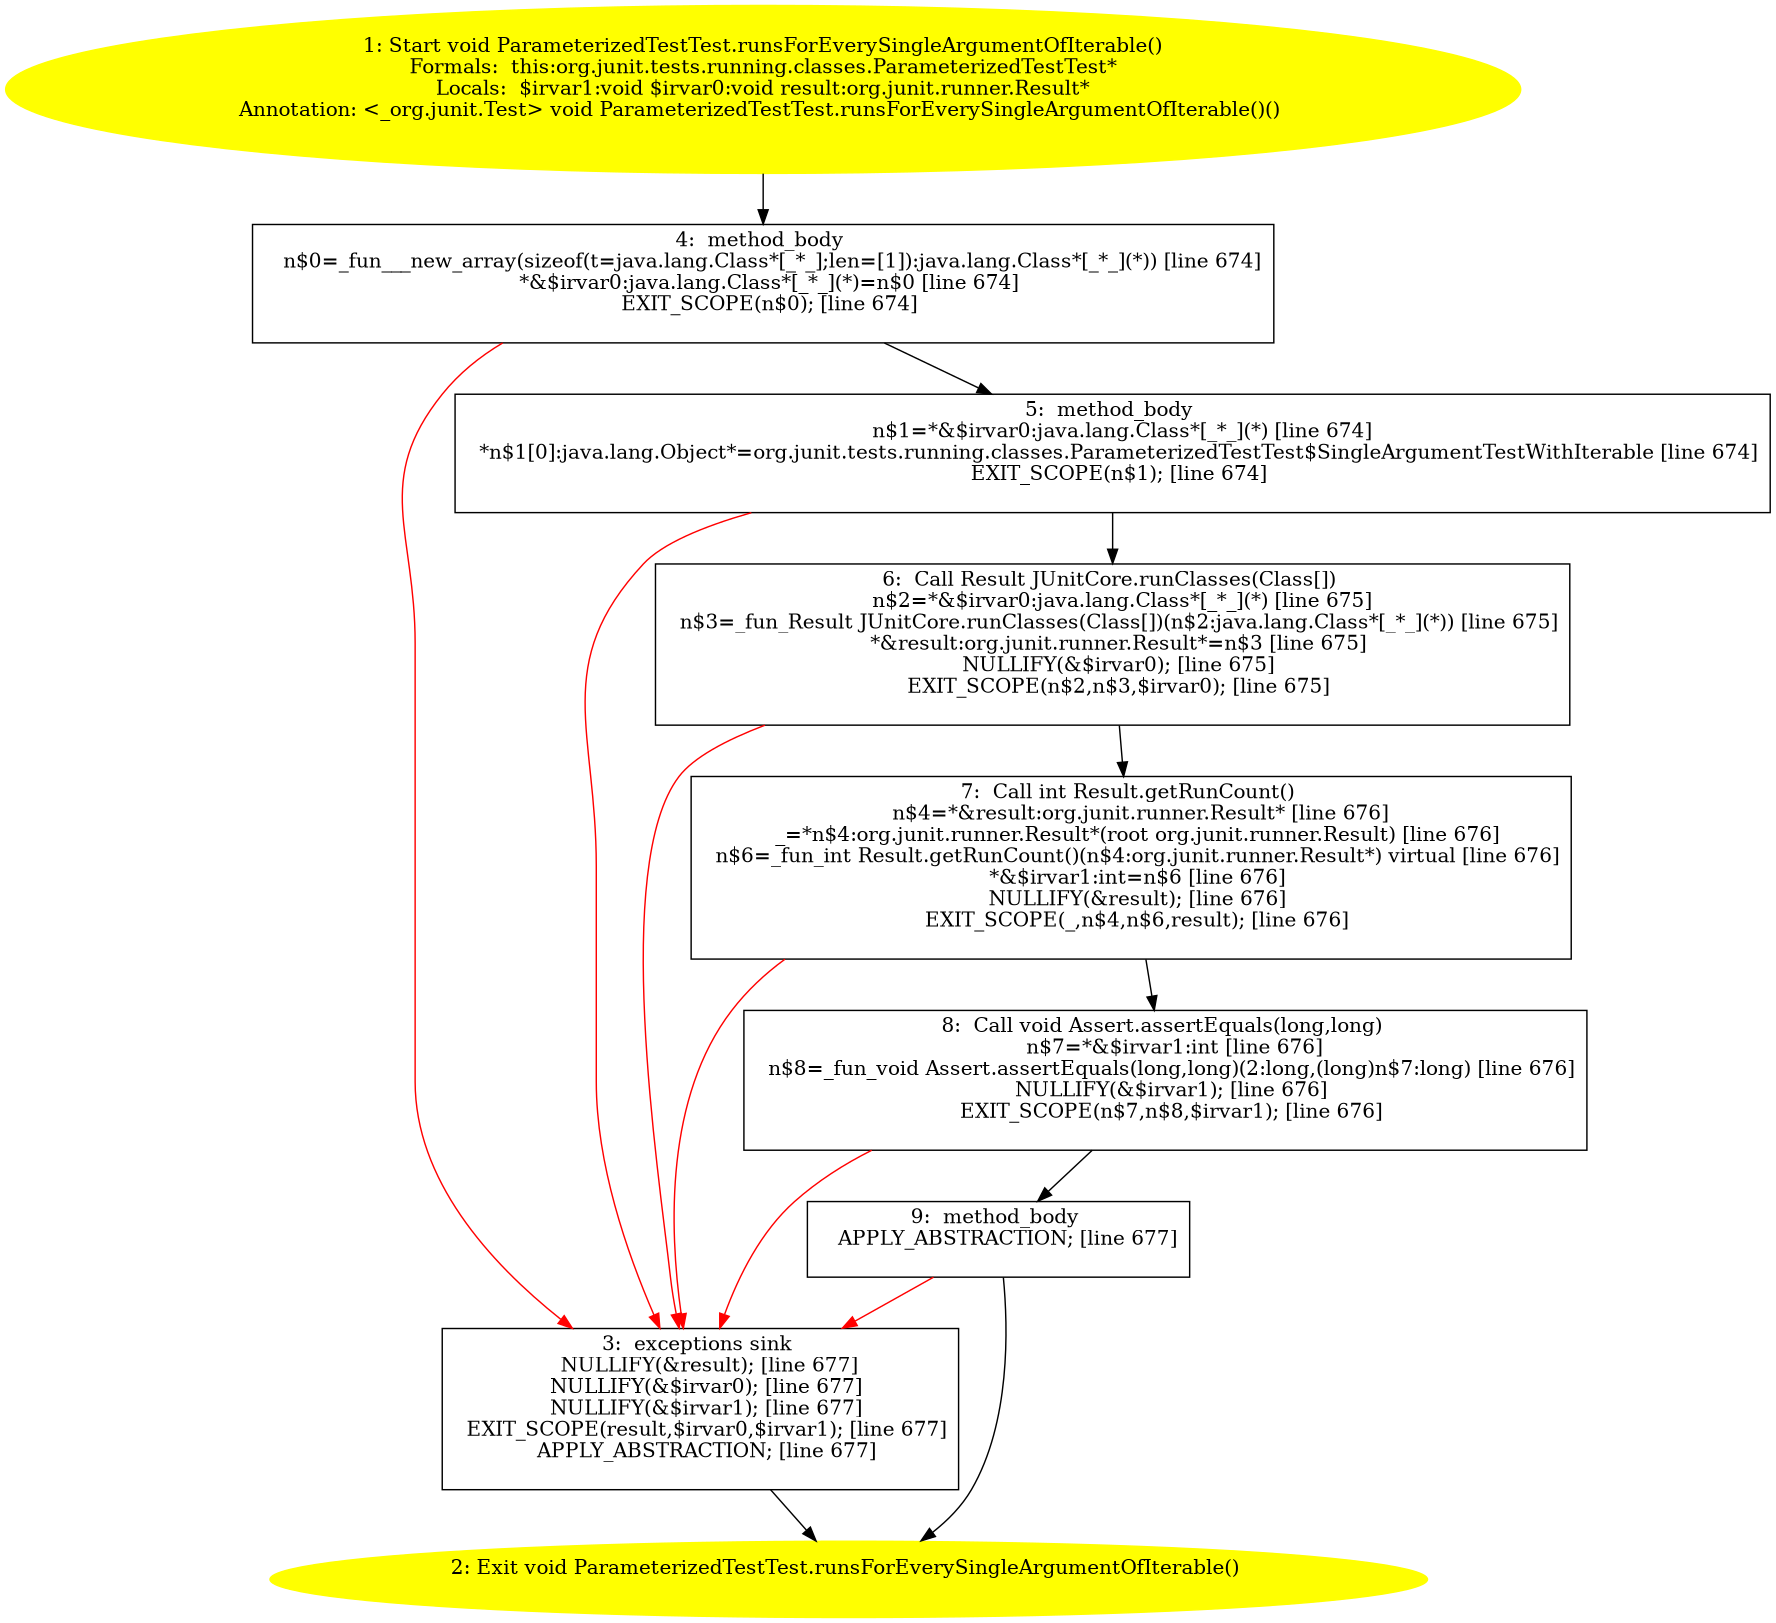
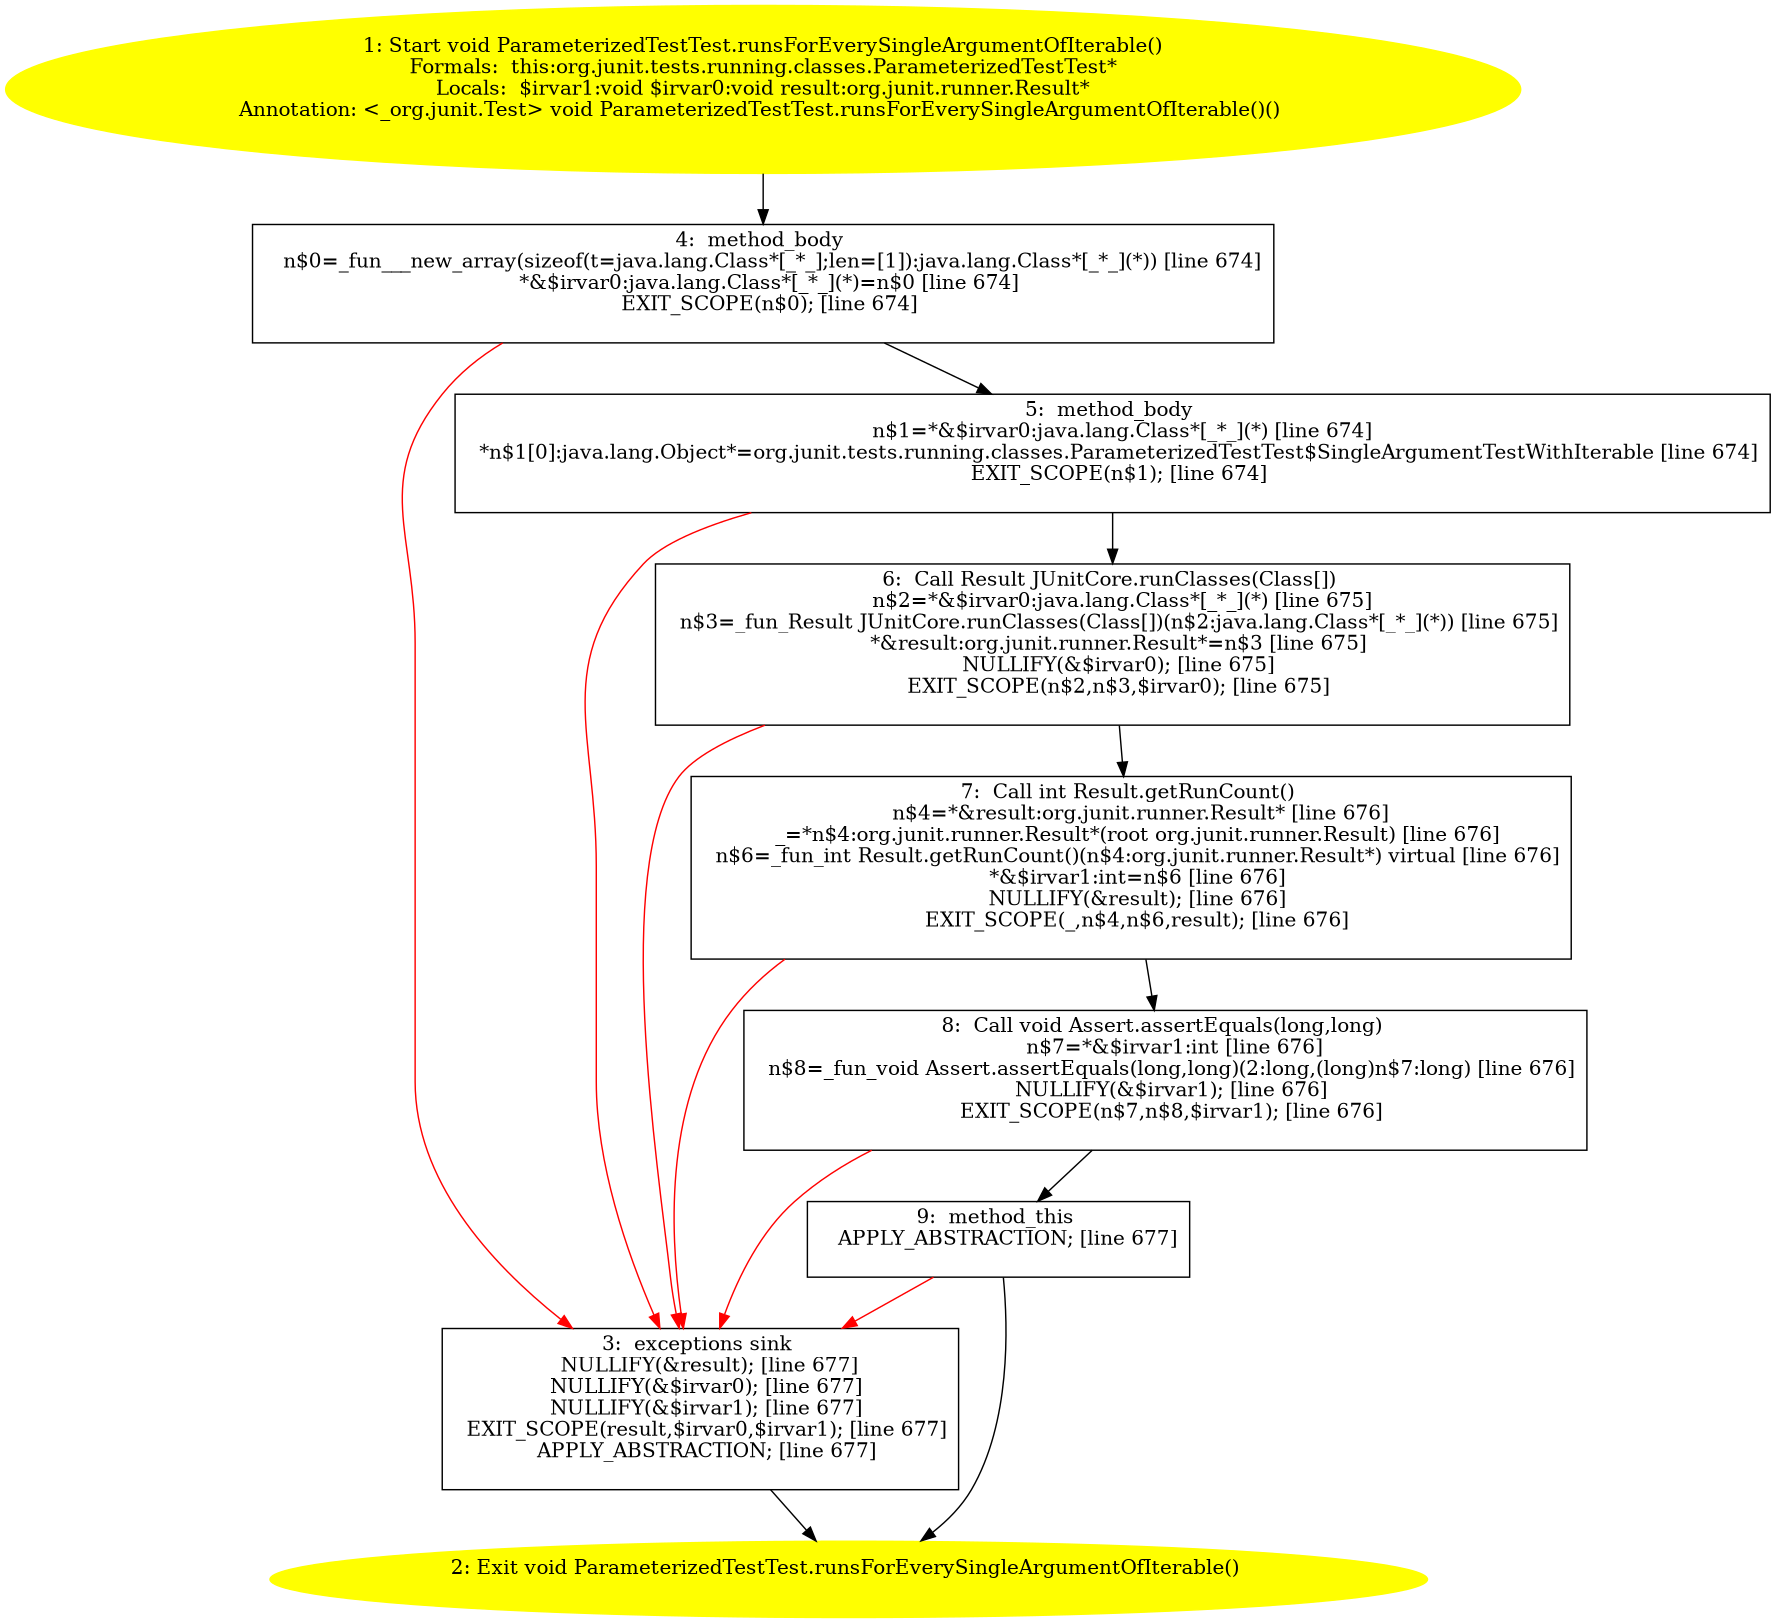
(999, 1239) -> (999, 1239)
